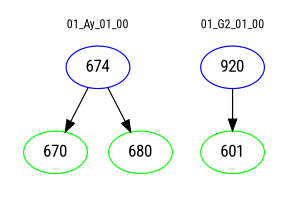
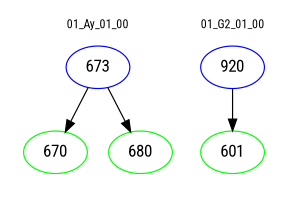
(98, 67) -> (98, 67)
